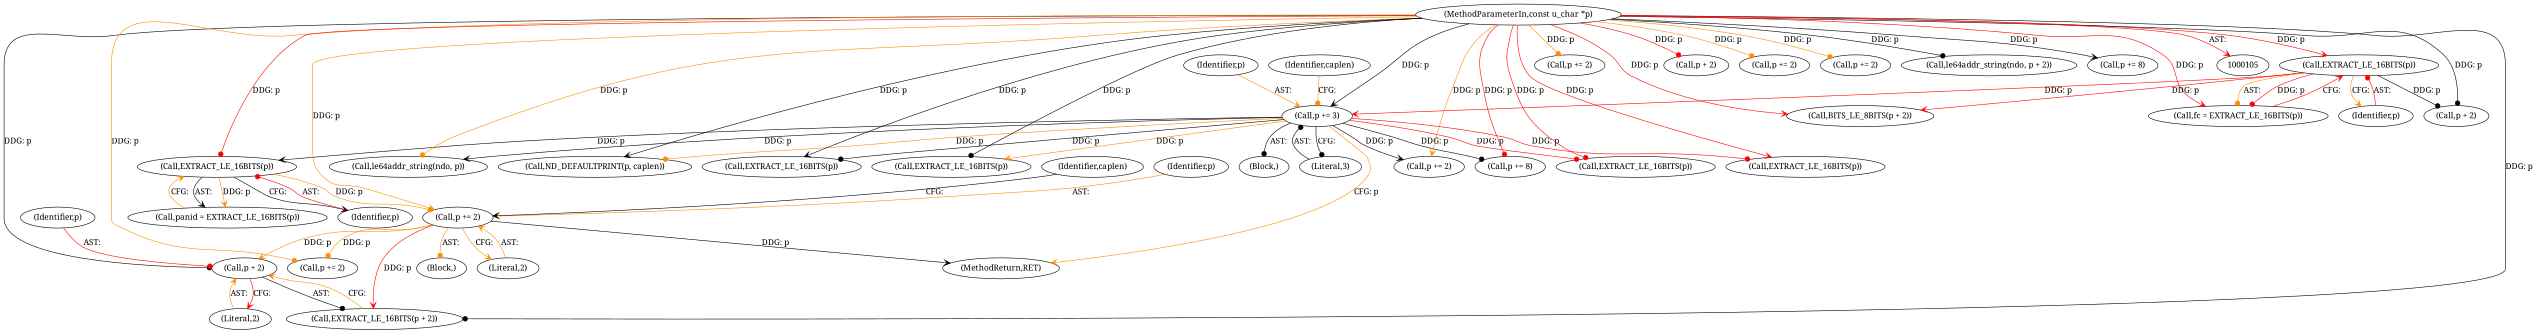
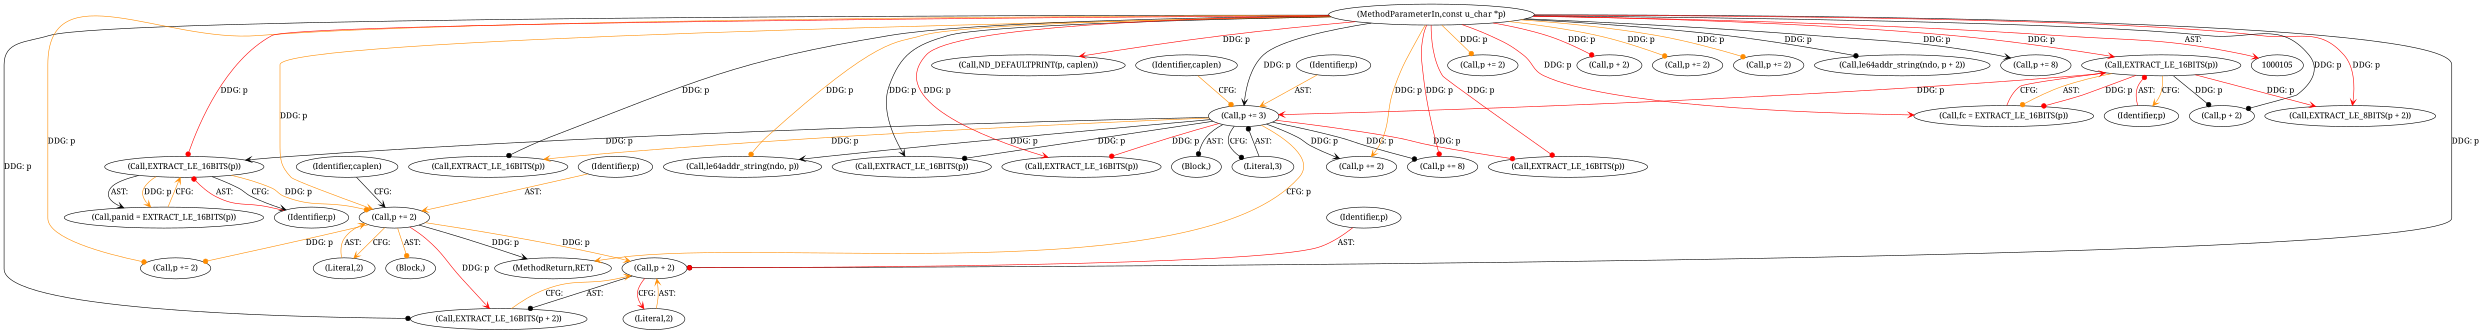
(1021, 57) -> (1220, 36)
(1860, 116) -> (2350, 116)
(975, 136) -> none
